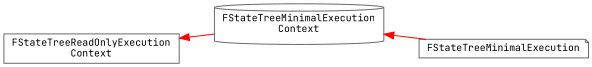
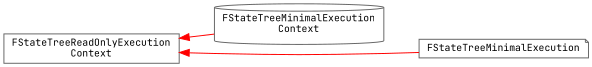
(410, 37) -> (304, 55)
